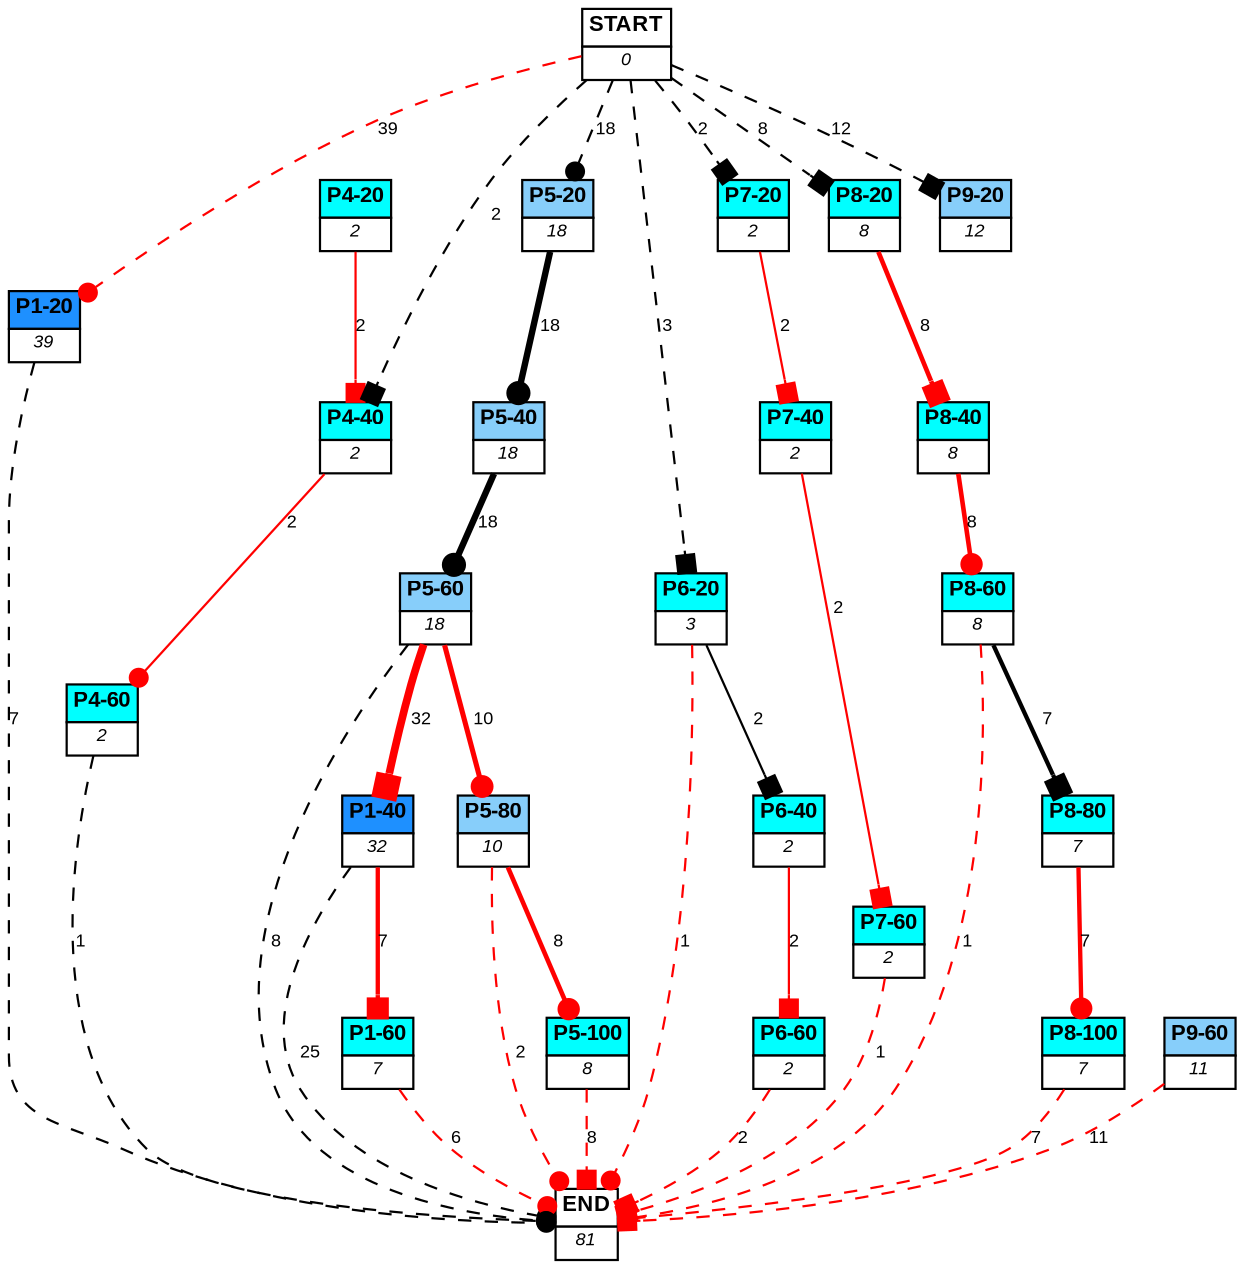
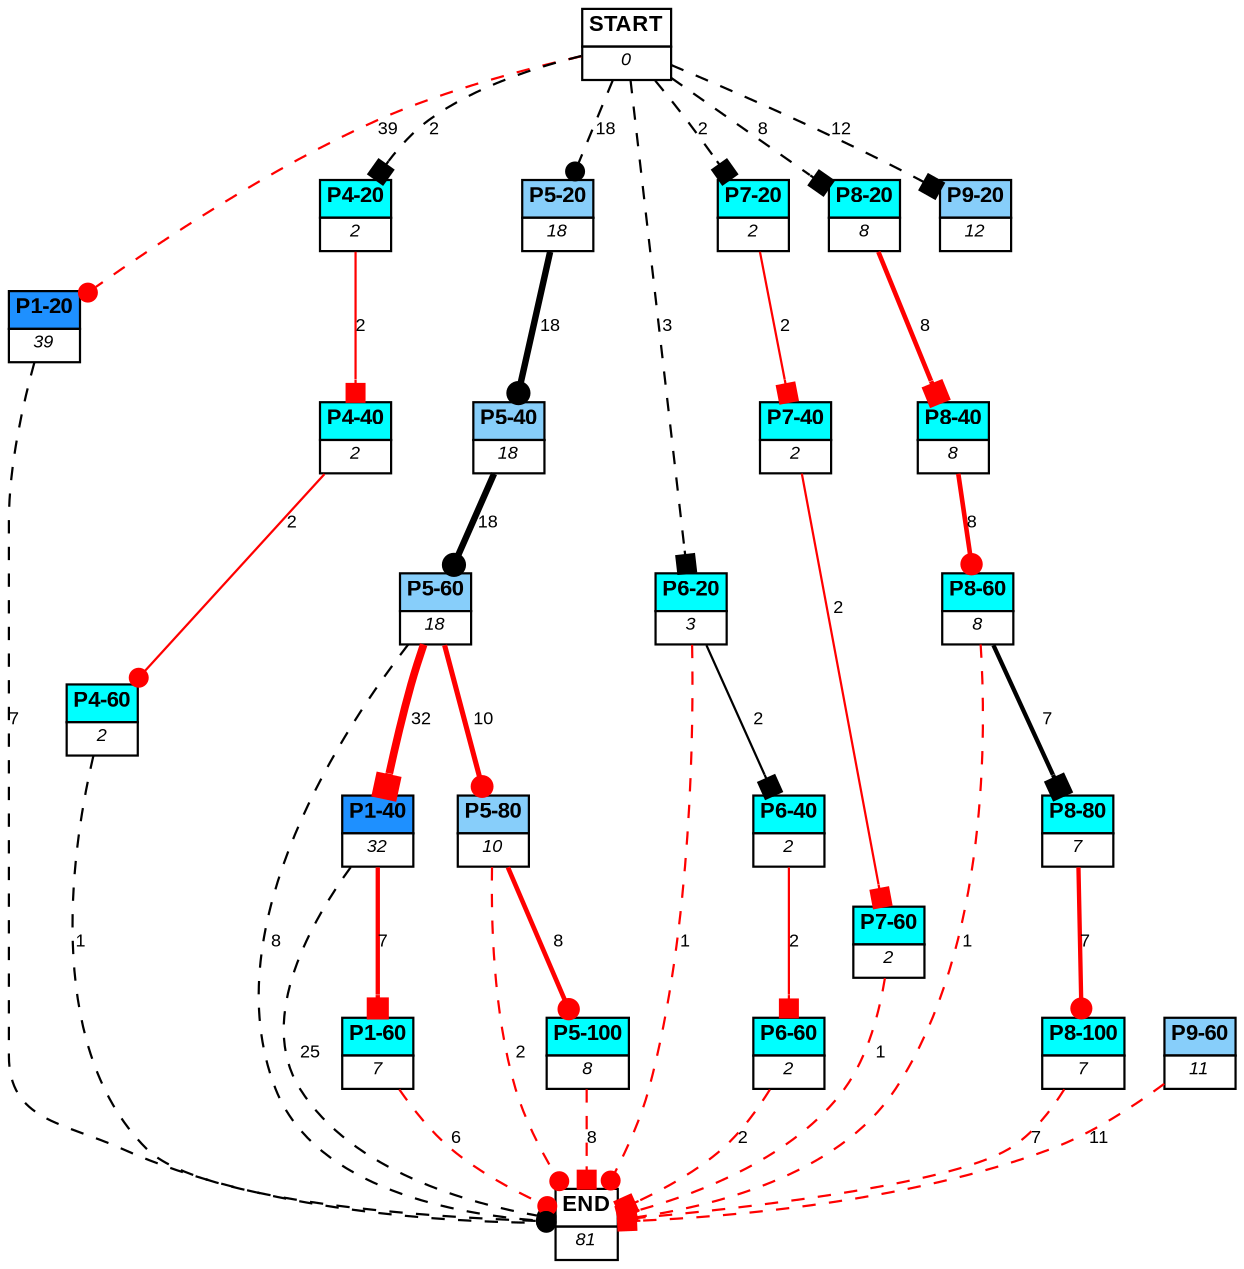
(465, 218) -> (446, 108)
